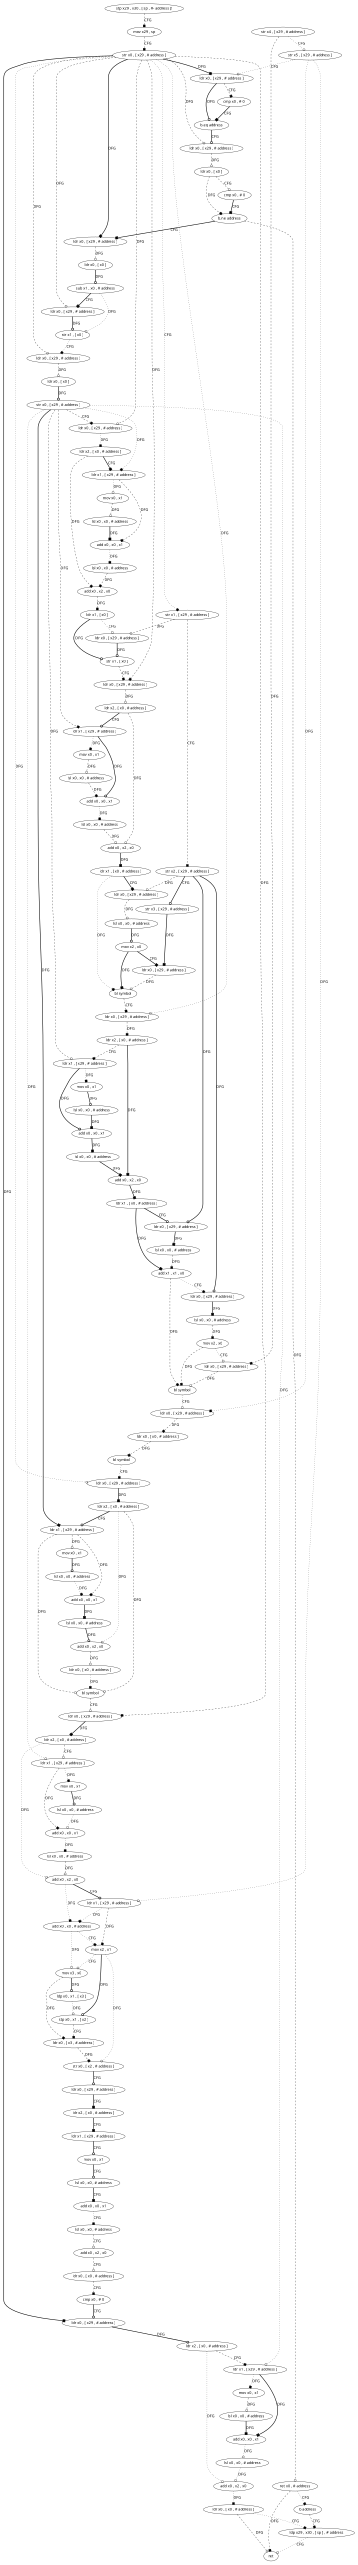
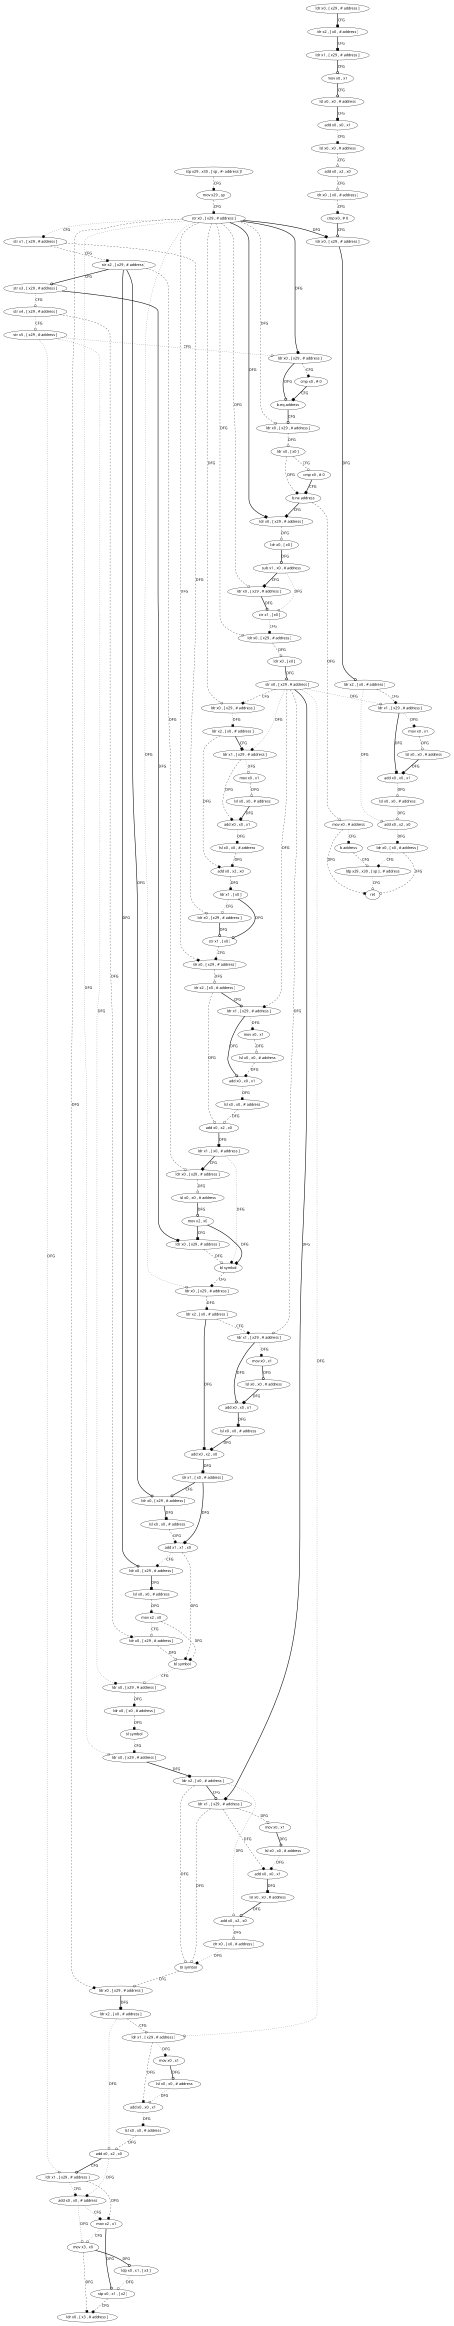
none -> (35, 299)
(94, 2066) -> none
(295, 2486) -> (349, 825)
(312, 2520) -> (360, 859)
